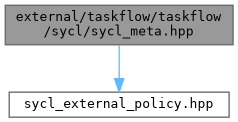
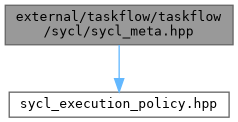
(119, 105) -> (119, 105)
